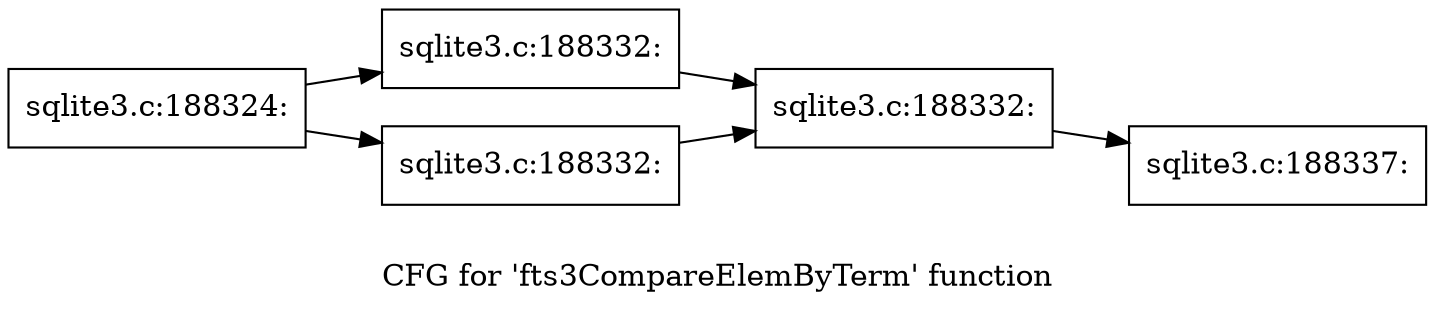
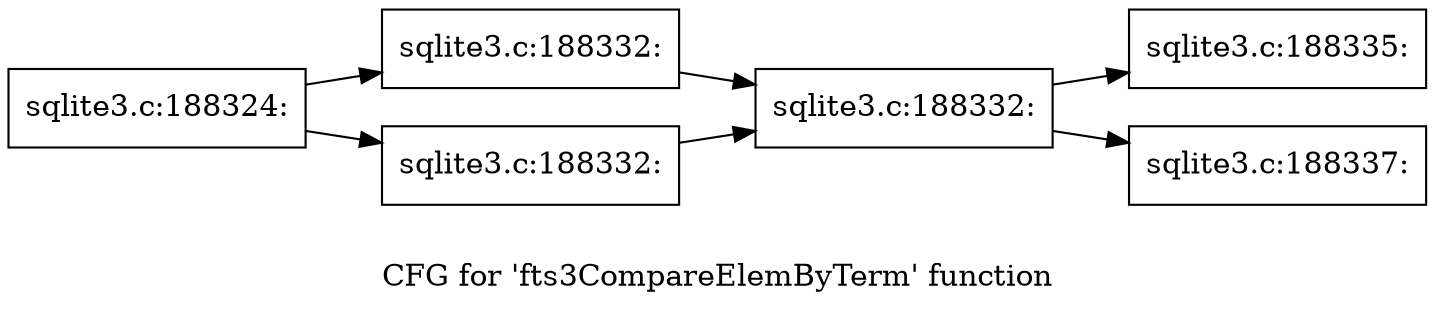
none -> (1278, 49)
